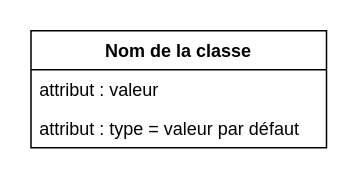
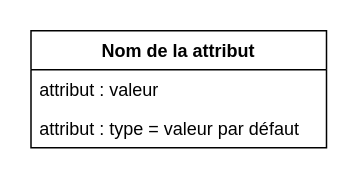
(178, 51) -> (178, 51)
